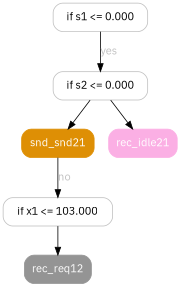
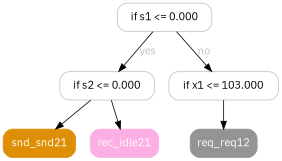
(58, 174) -> (191, 49)
(58, 269) -> (224, 143)
